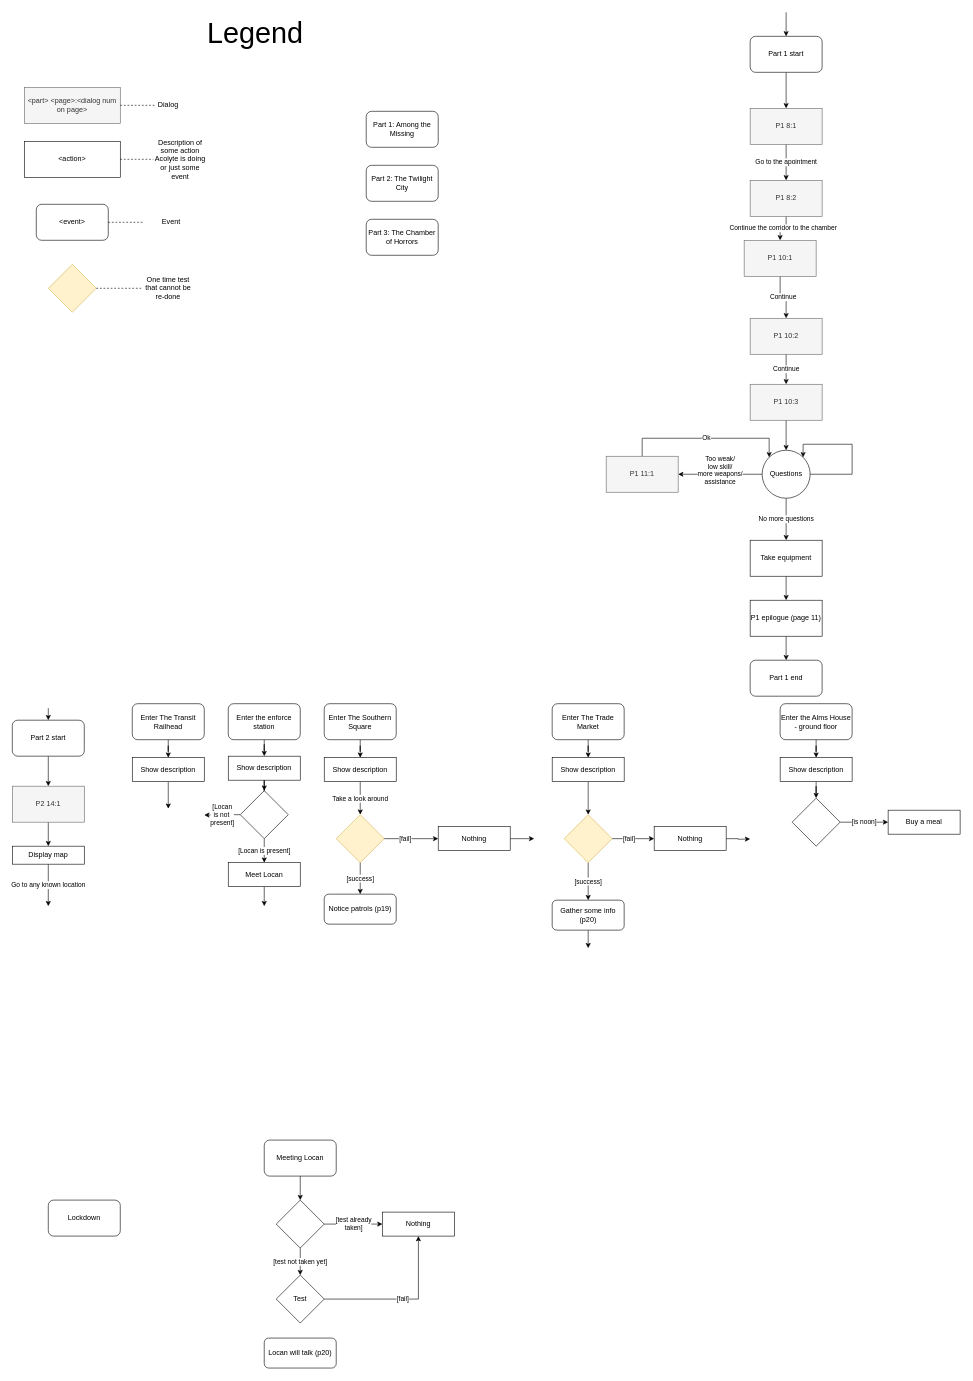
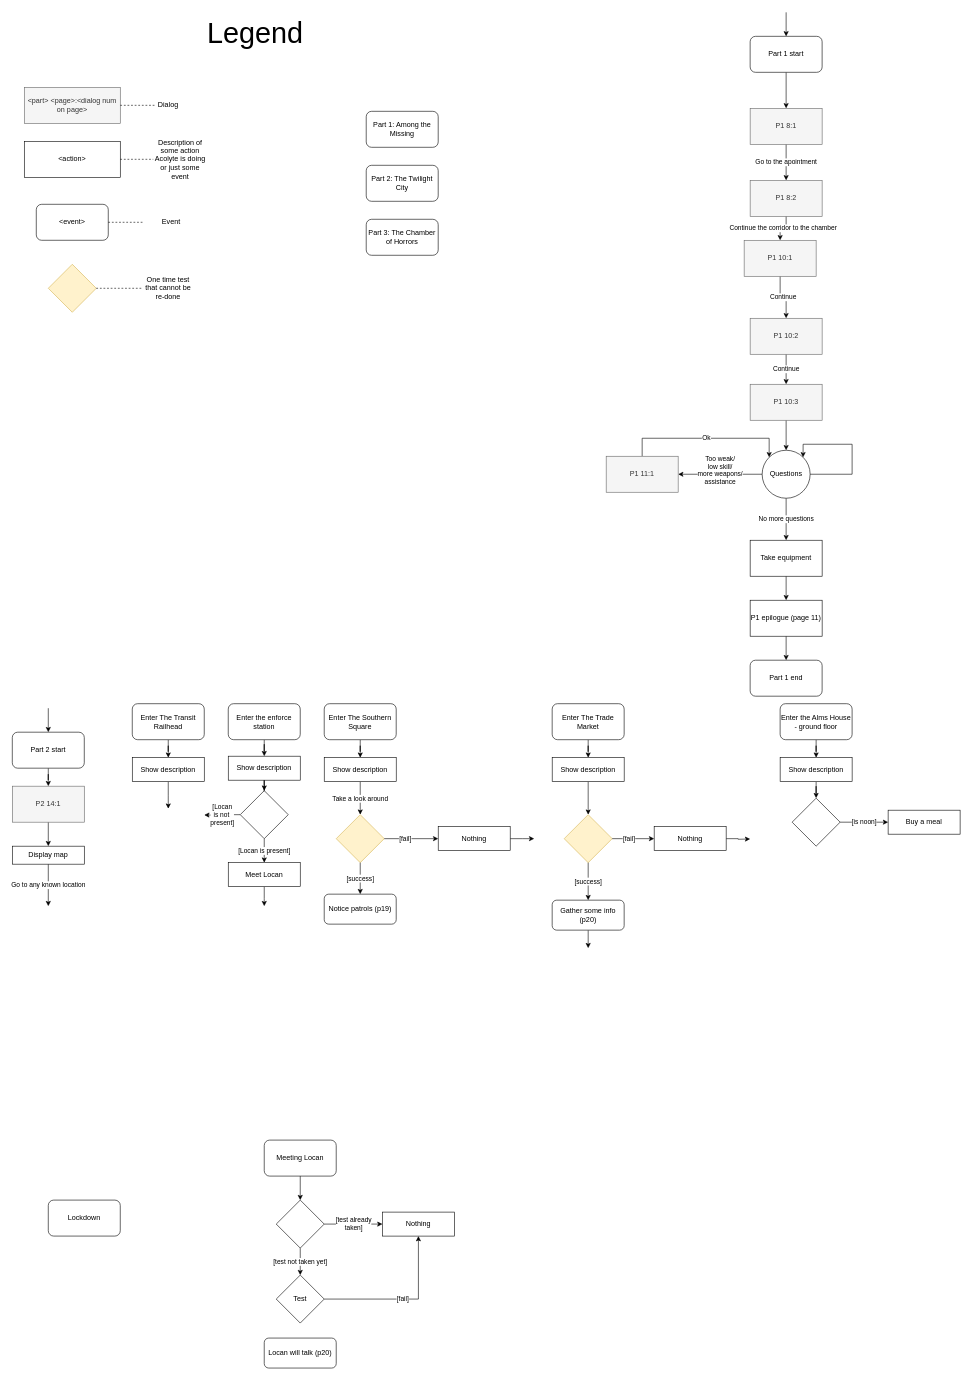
(48, 738) -> (48, 750)
